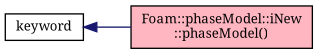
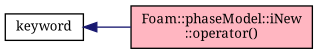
(222, 27) -> (222, 27)
